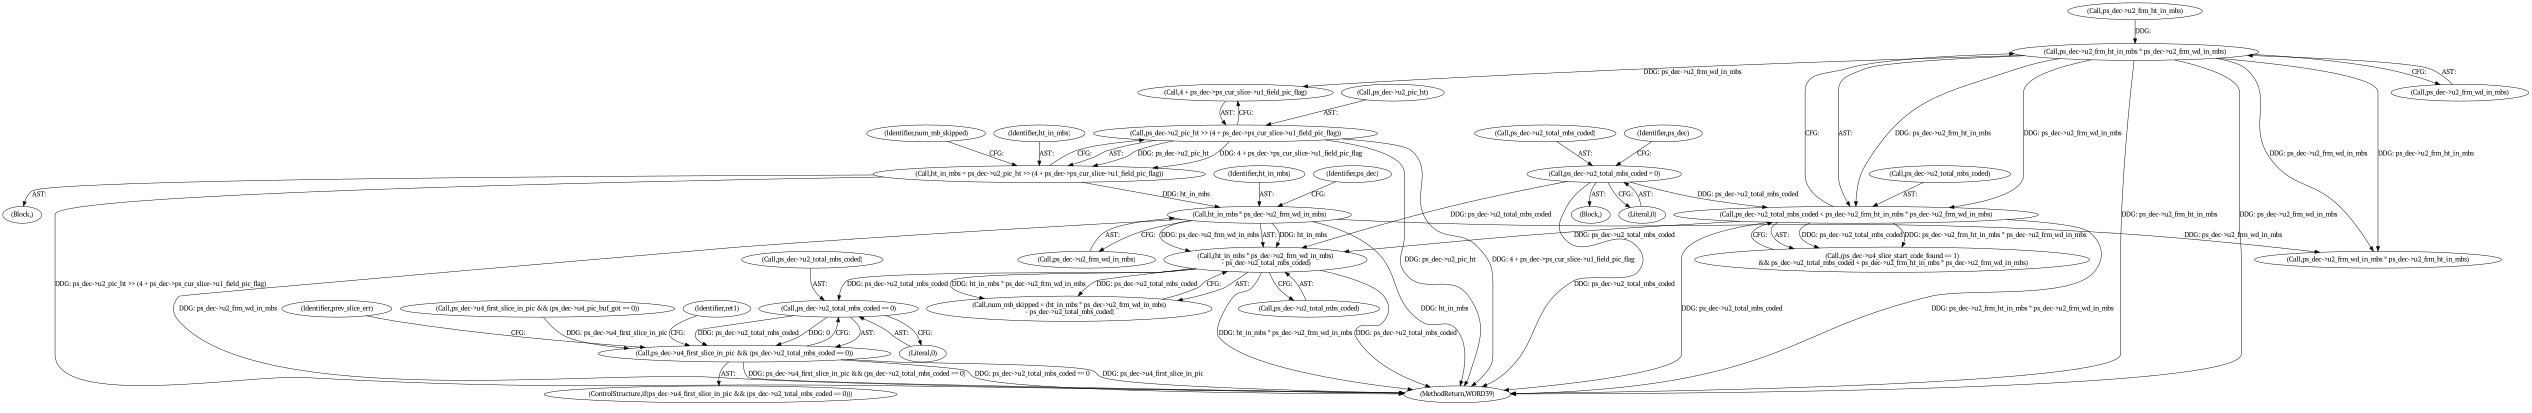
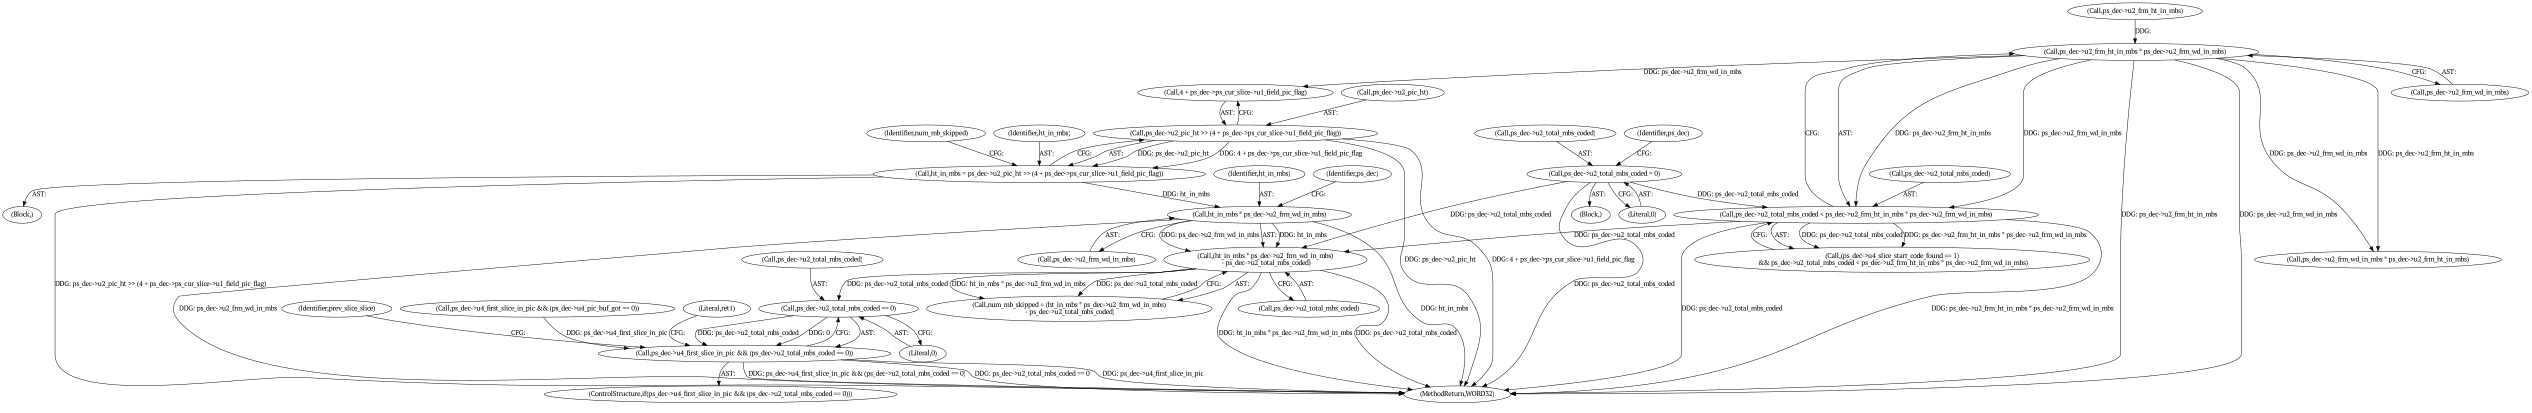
(1826, 224) -> none
(337, 309) -> (337, 309)
(717, 309) -> (717, 309)
(1457, 394) -> (1457, 394)
